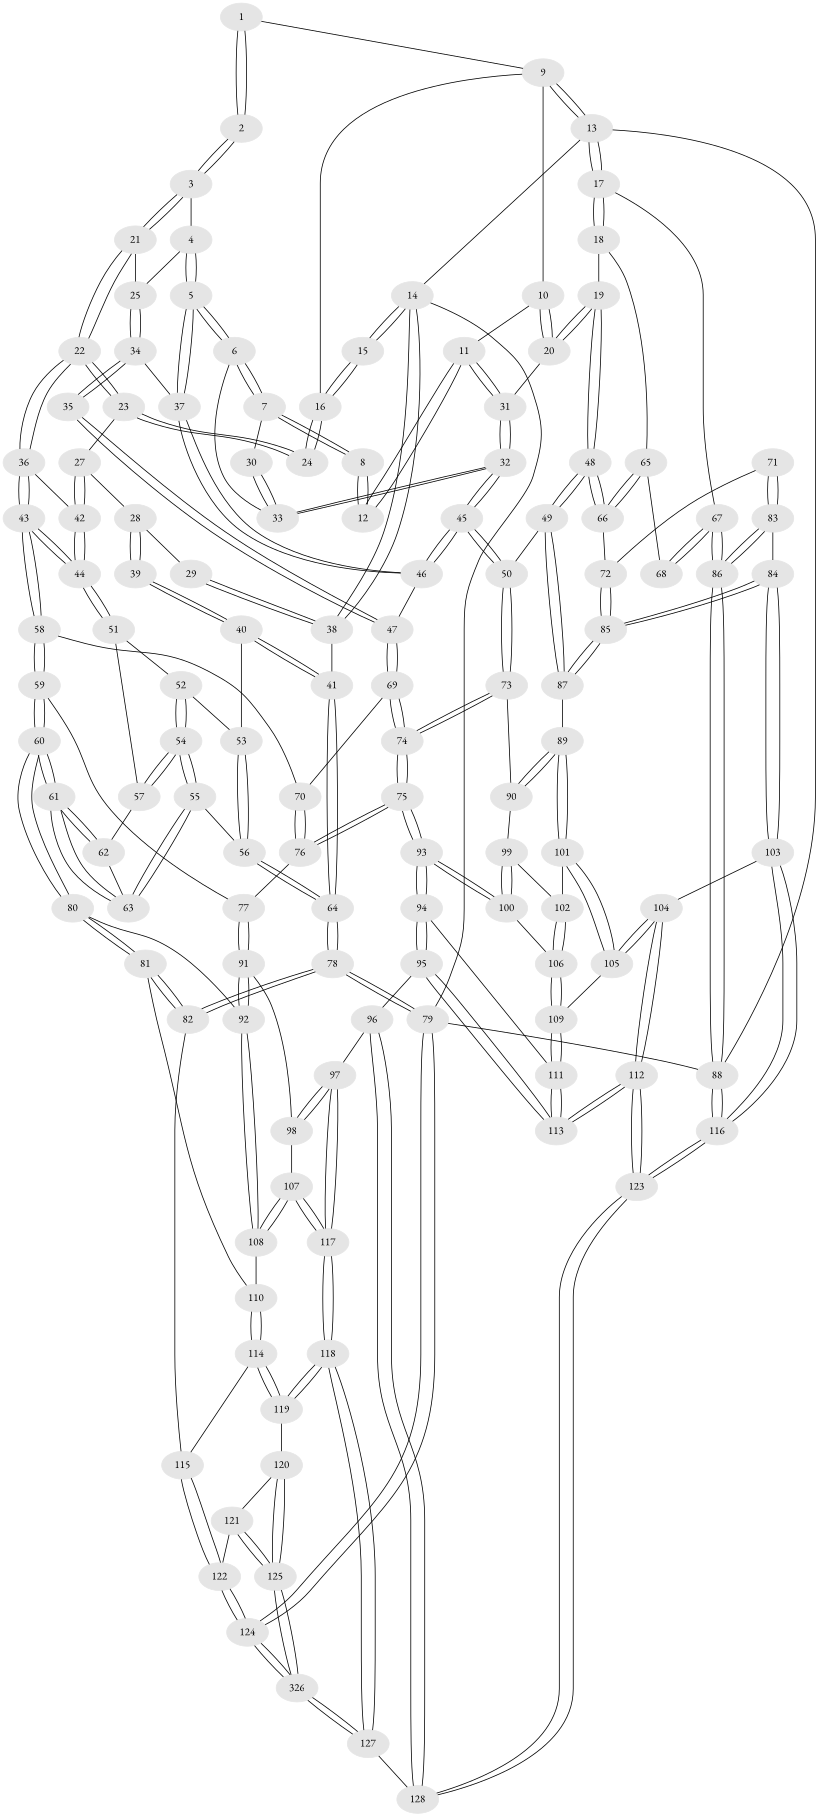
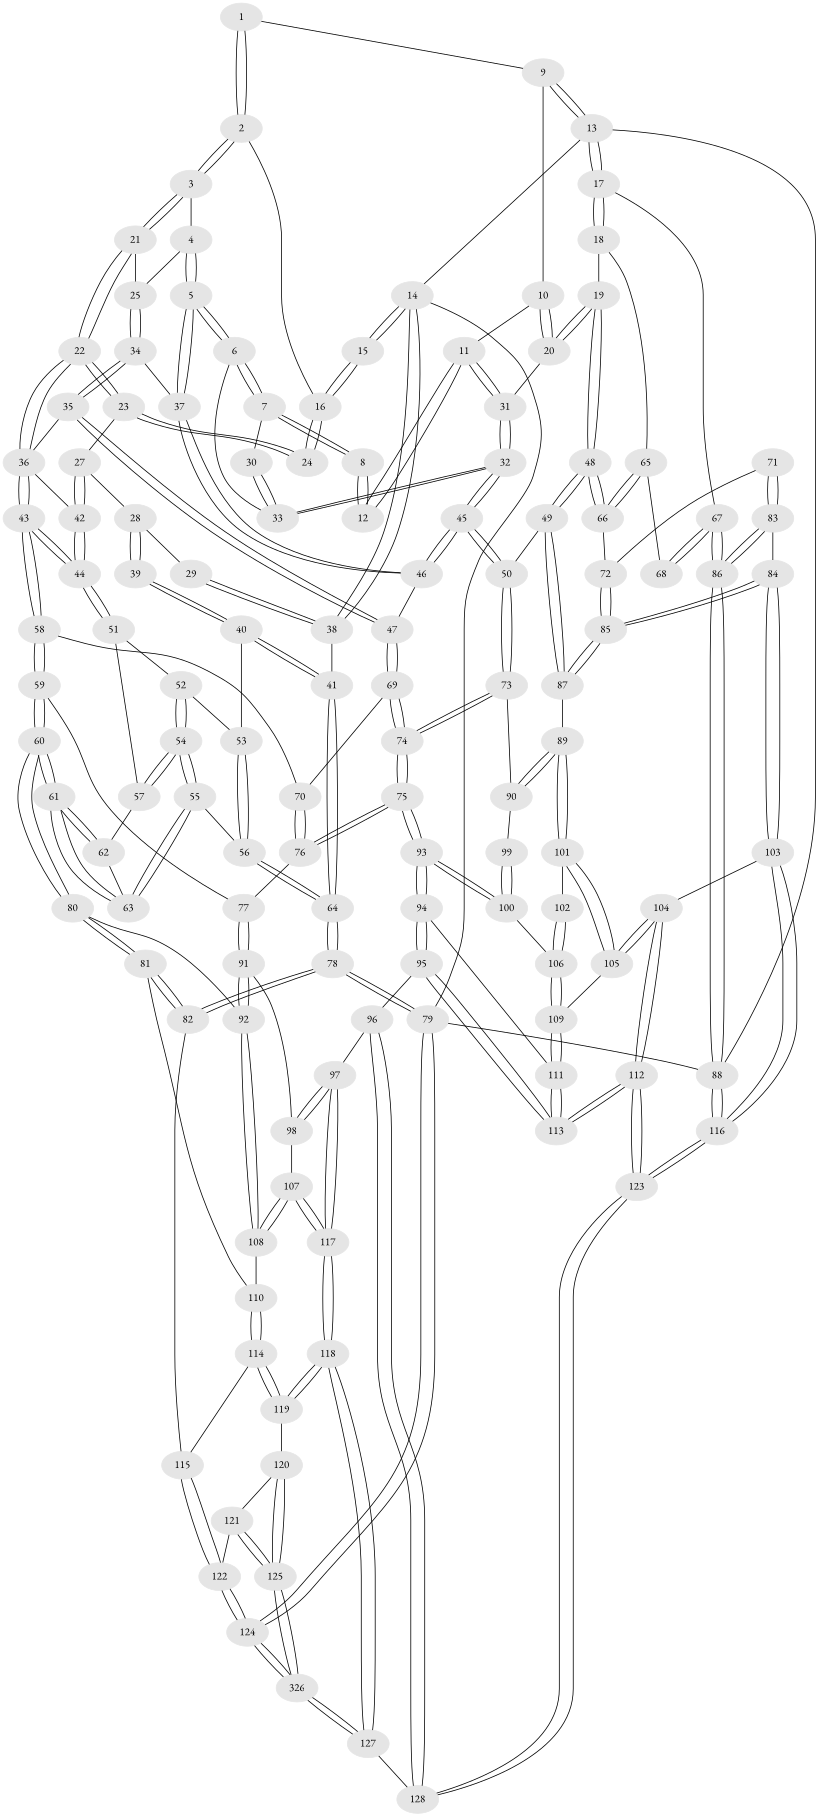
(324, 163) -> (282, 267)
none -> (46, 435)
(534, 880) -> none
